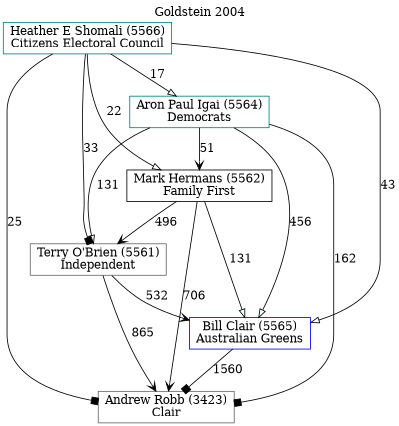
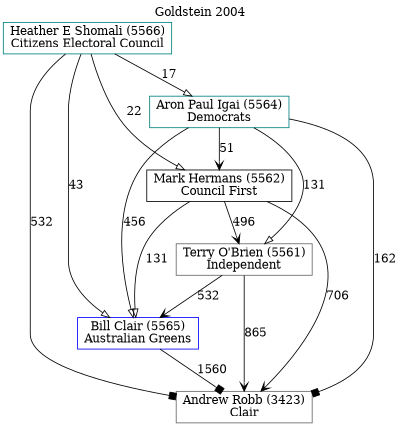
(83, 145) -> none
(199, 186) -> (219, 186)
(15, 223) -> (42, 223)
